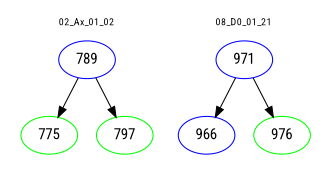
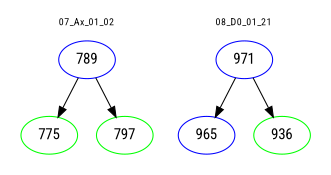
(87, 23) -> (87, 23)
(207, 135) -> (207, 135)
(282, 135) -> (282, 135)
